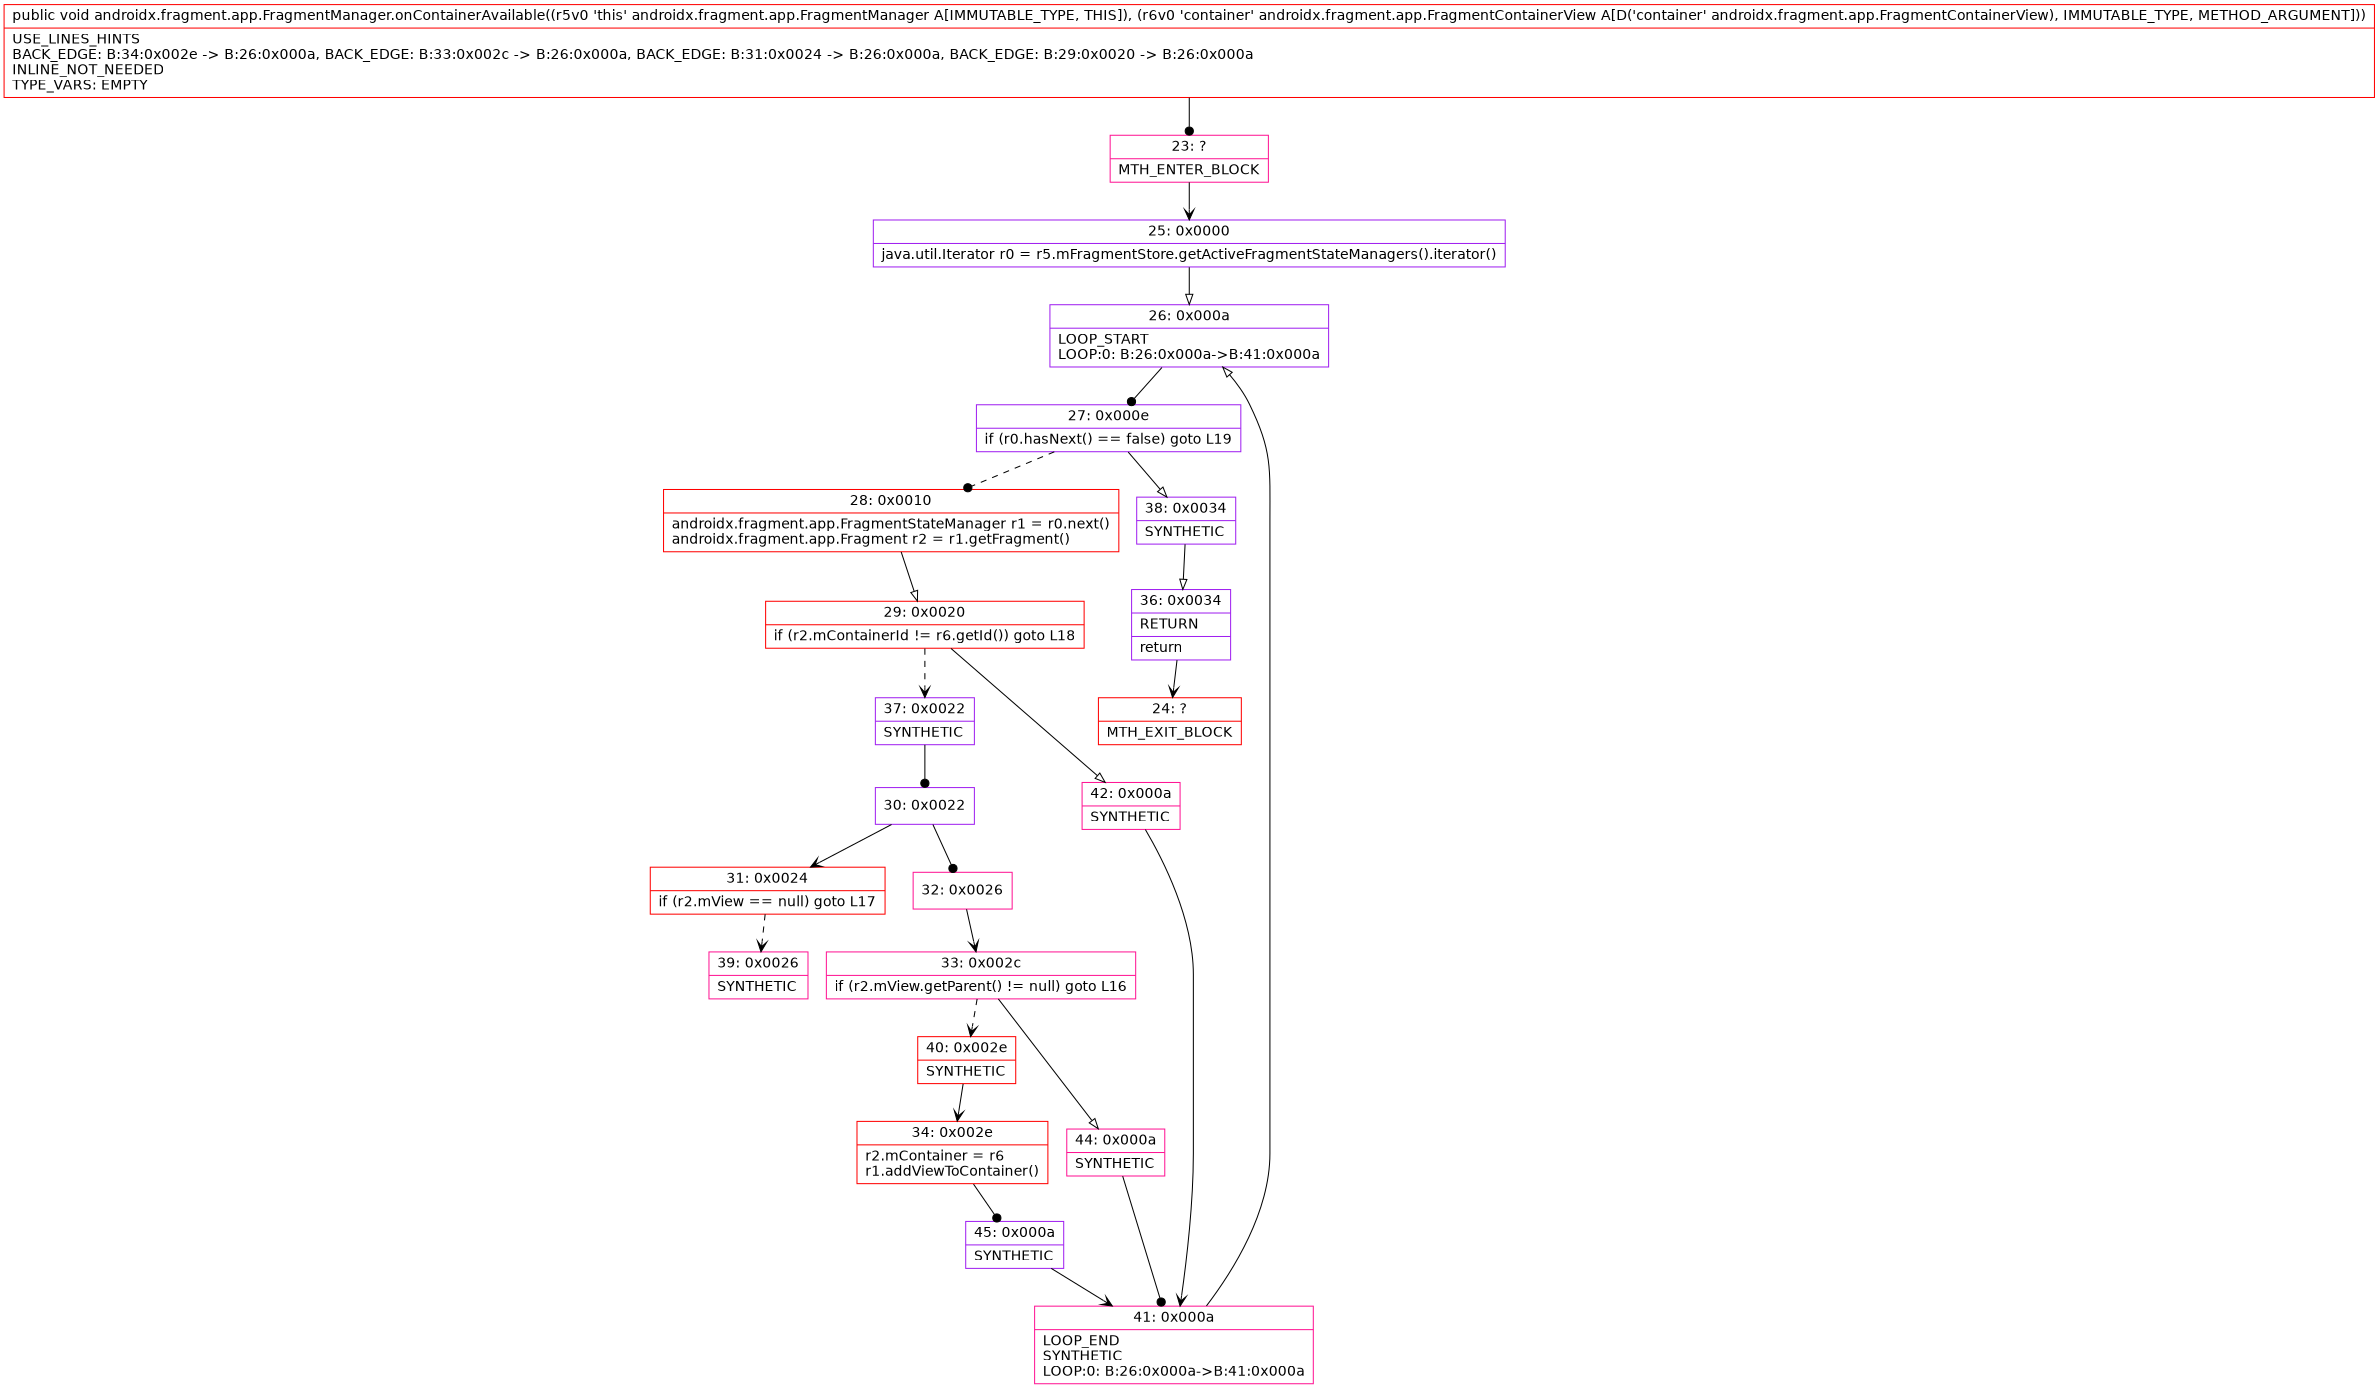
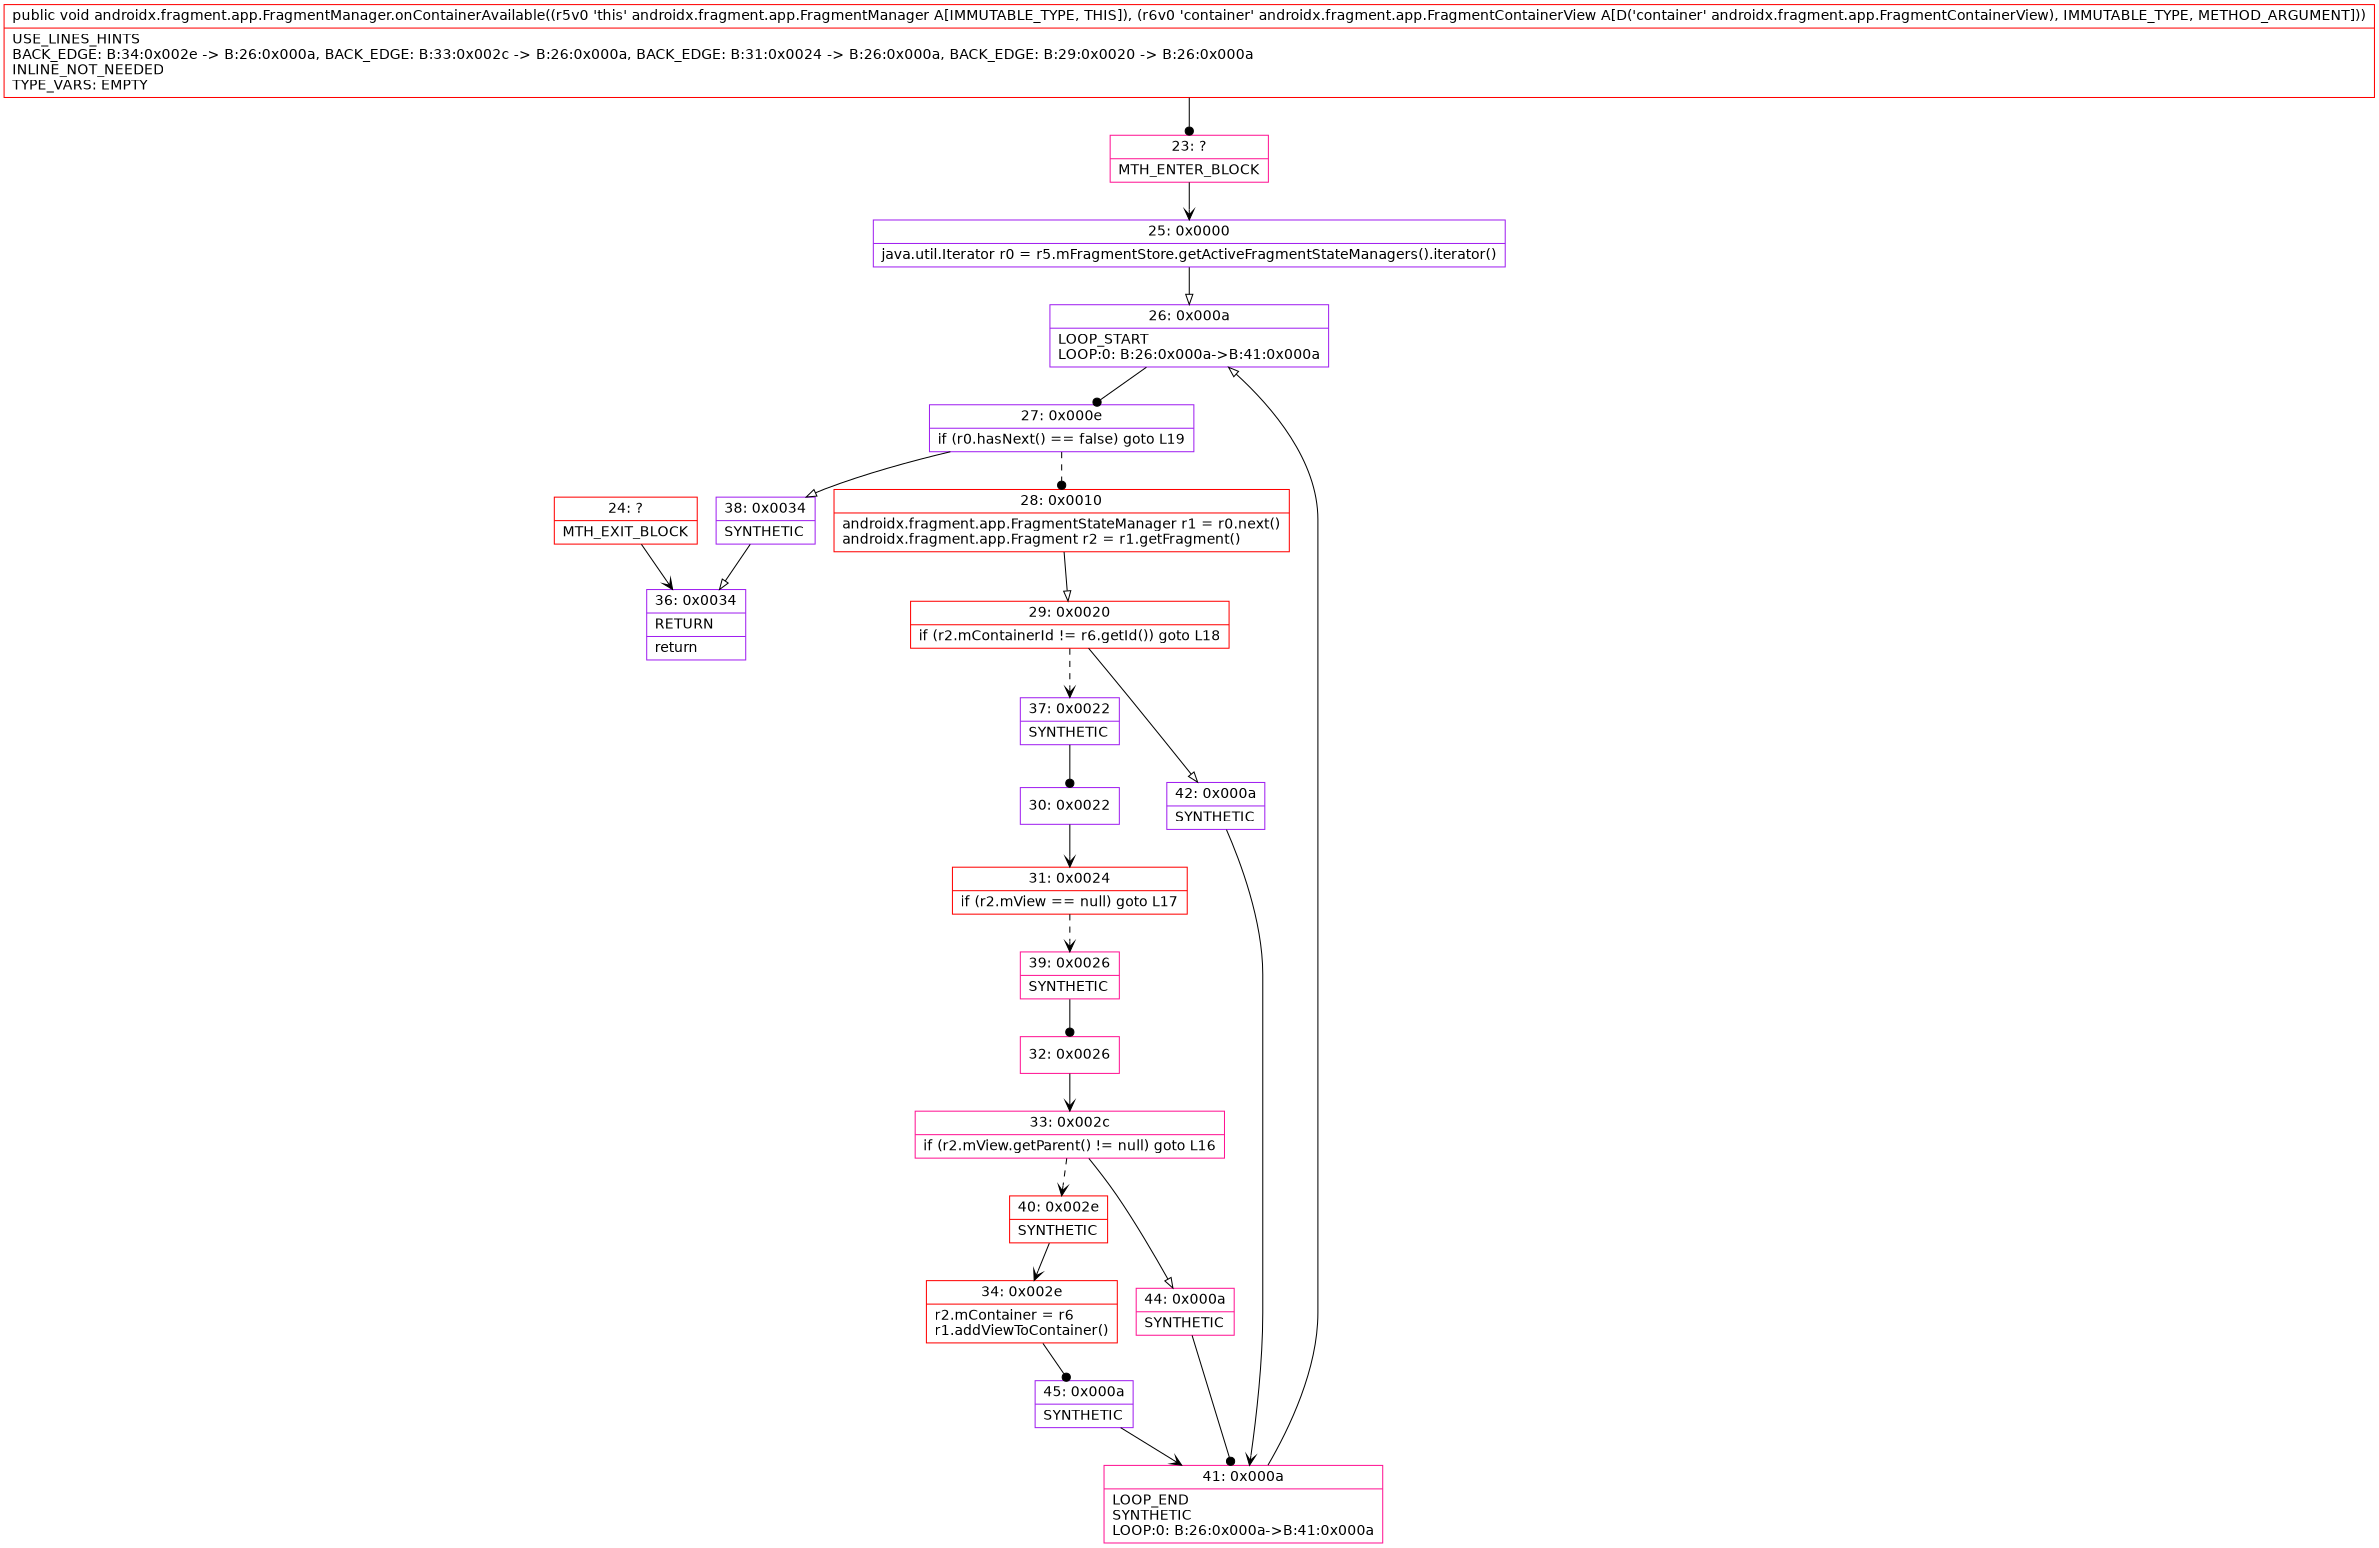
(1175, 674) -> (654, 563)
(1131, 806) -> (1216, 806)
(942, 844) -> (1070, 1014)
